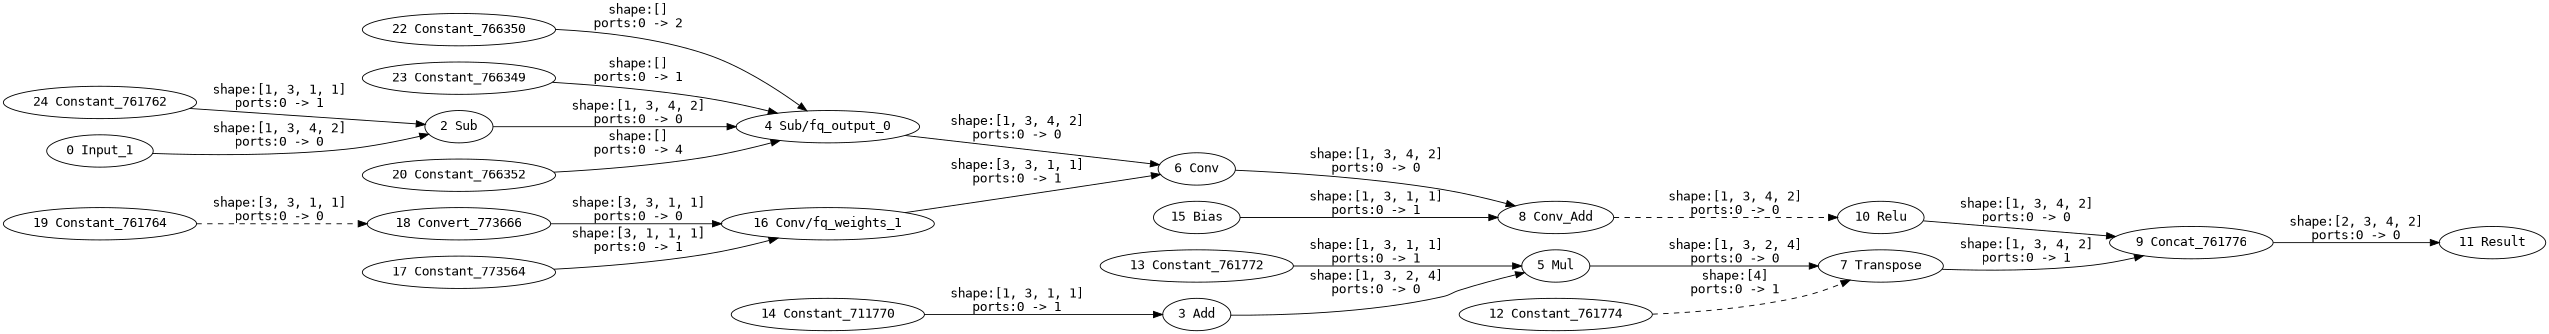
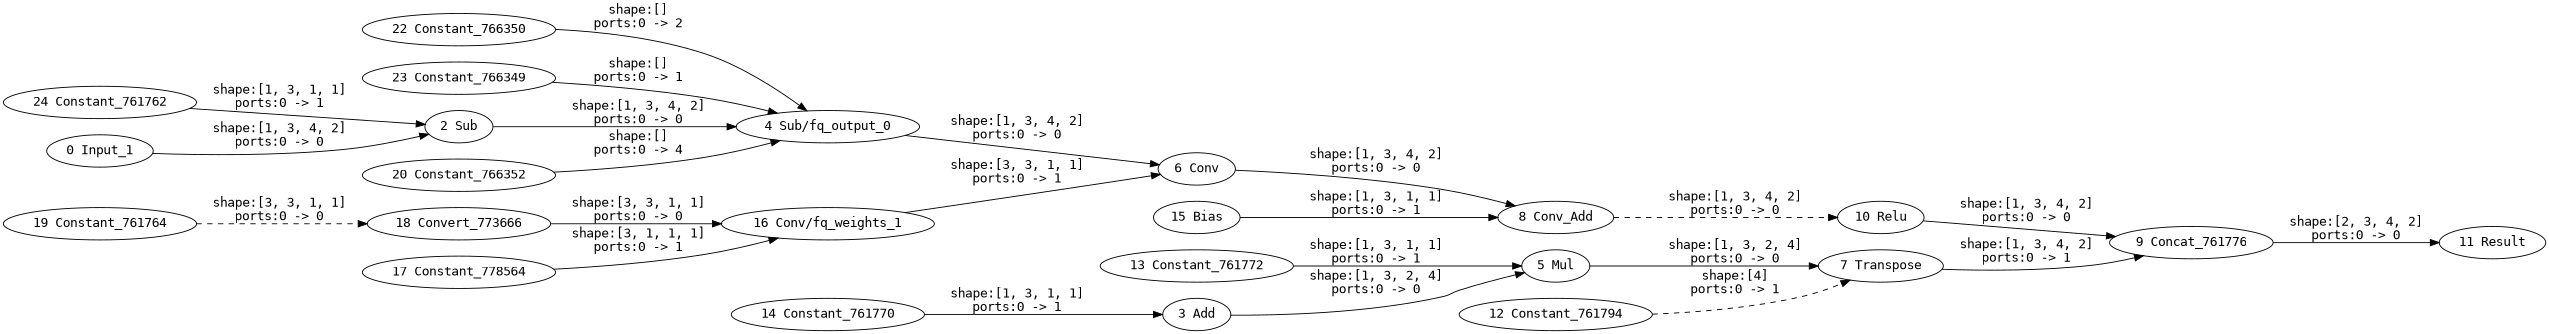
(459, 272) -> (459, 272)
(828, 315) -> (828, 315)
(1556, 315) -> (1556, 315)
